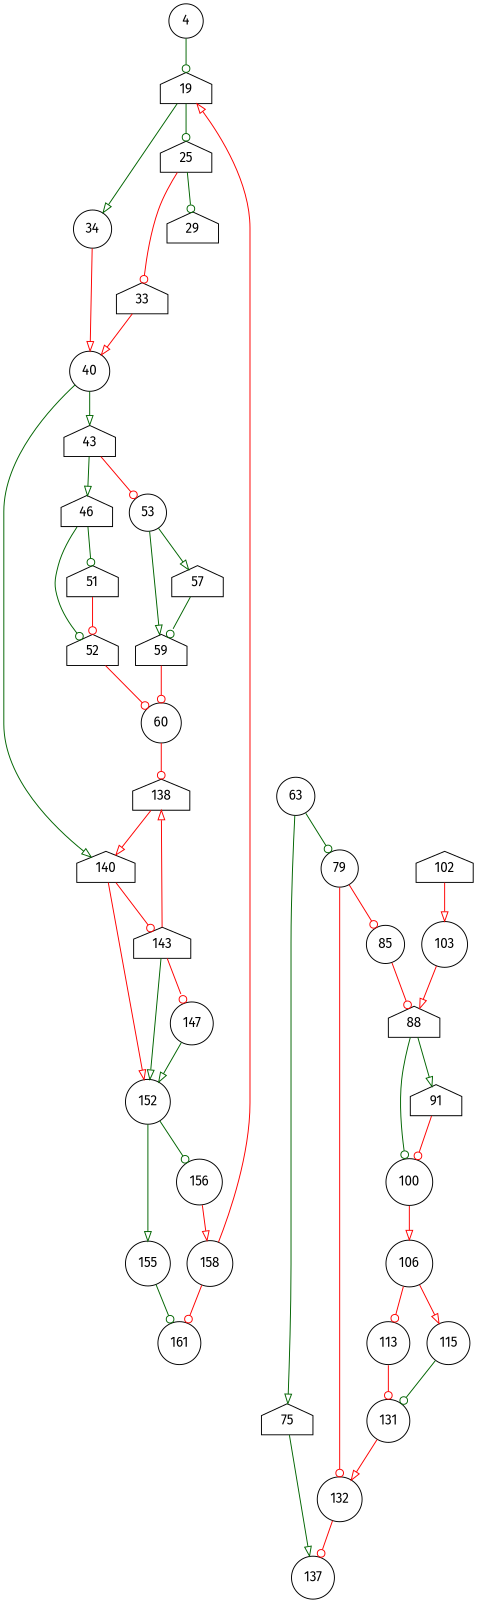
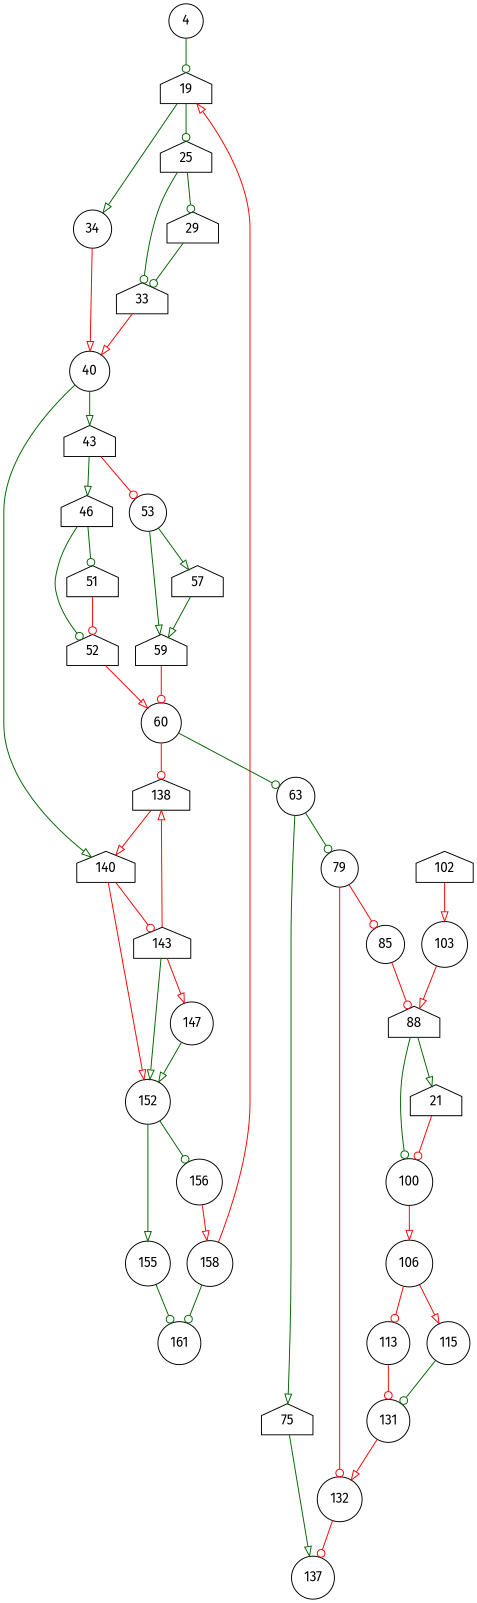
(155, 222) -> (155, 222)
none -> (170, 262)
(182, 613) -> (182, 613)
(124, 684) -> (124, 684)
none -> (225, 758)
(174, 976) -> (174, 976)
(436, 1102) -> (436, 1102)
(196, 1300) -> (196, 1300)
